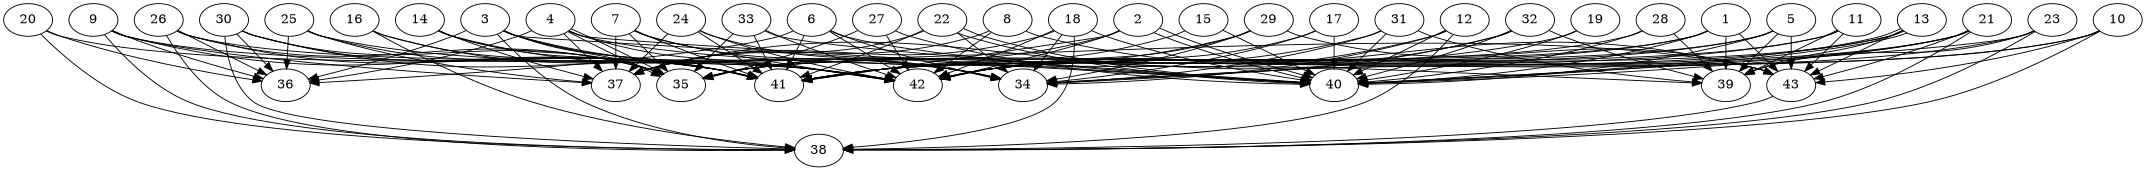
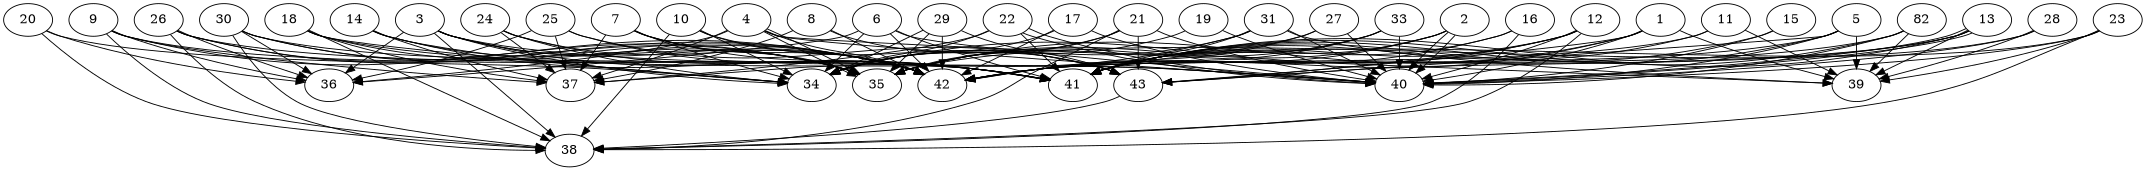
(1530, 20) -> (1922, 20)
(1827, 49) -> (1375, 64)
none -> (1175, 52)
